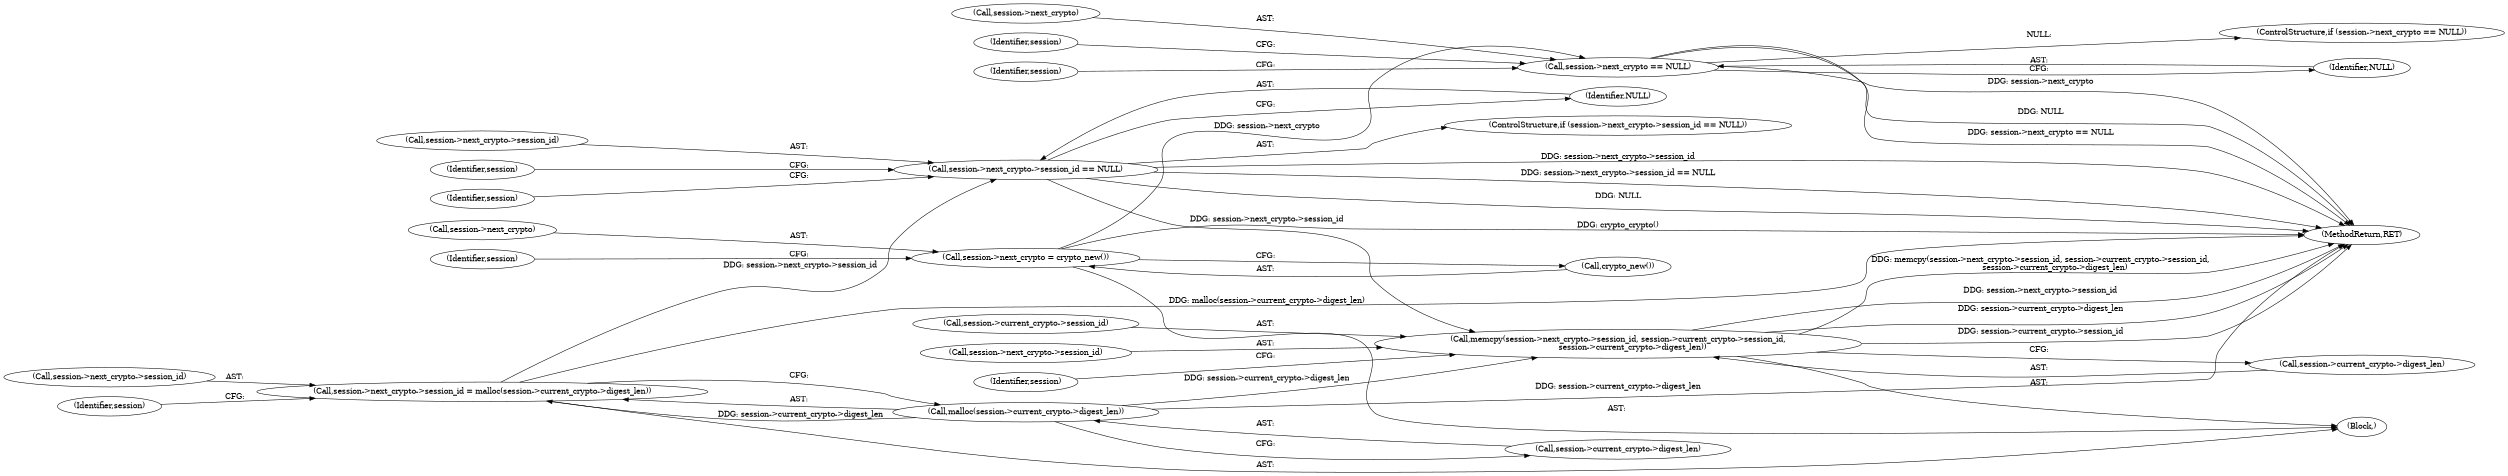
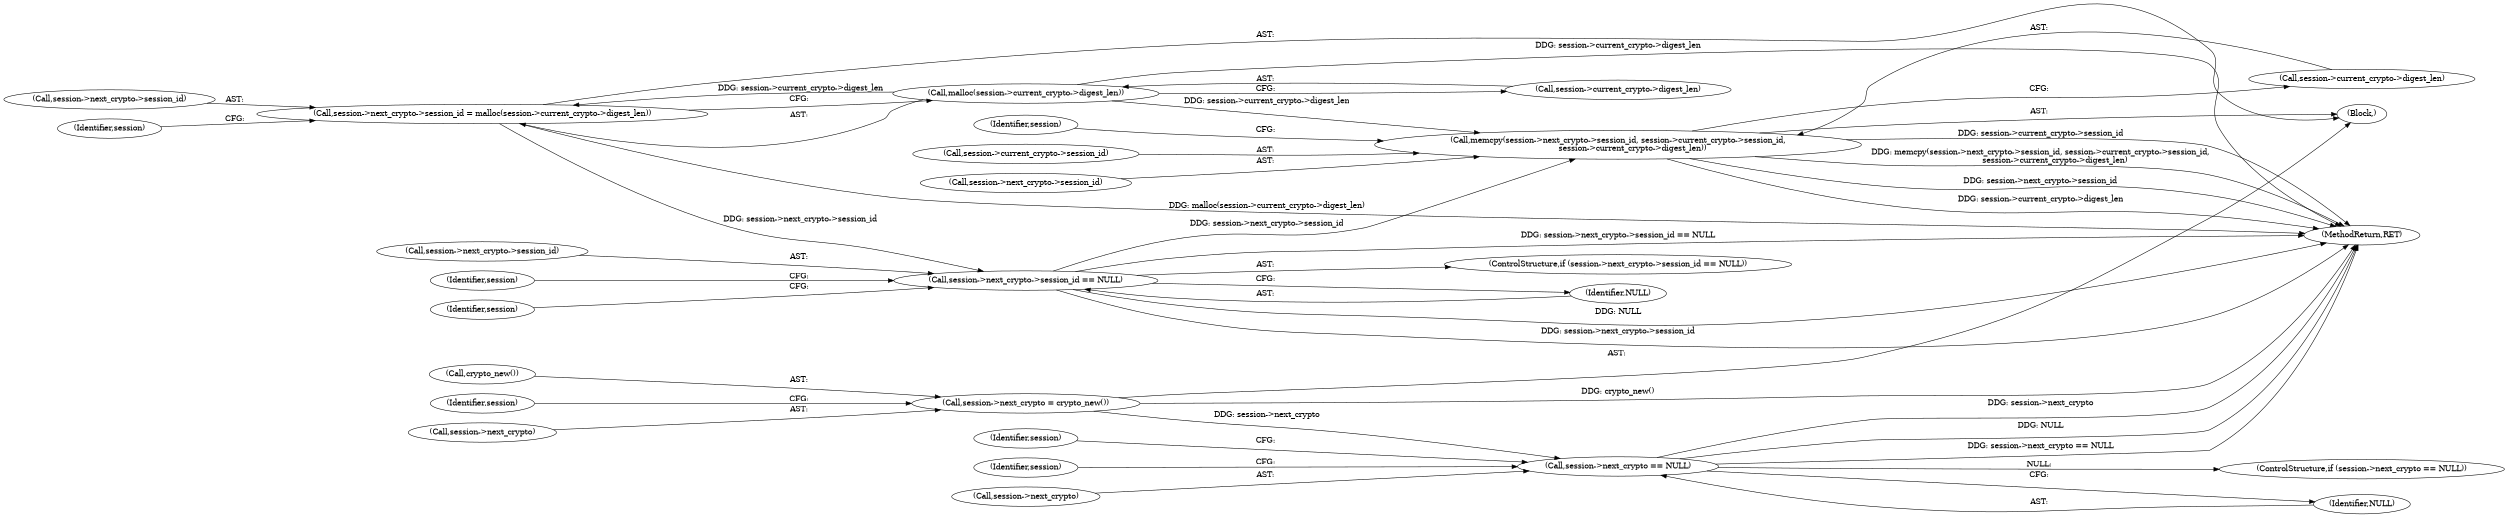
(1618, 226) -> (1618, 392)
(1349, 263) -> none
